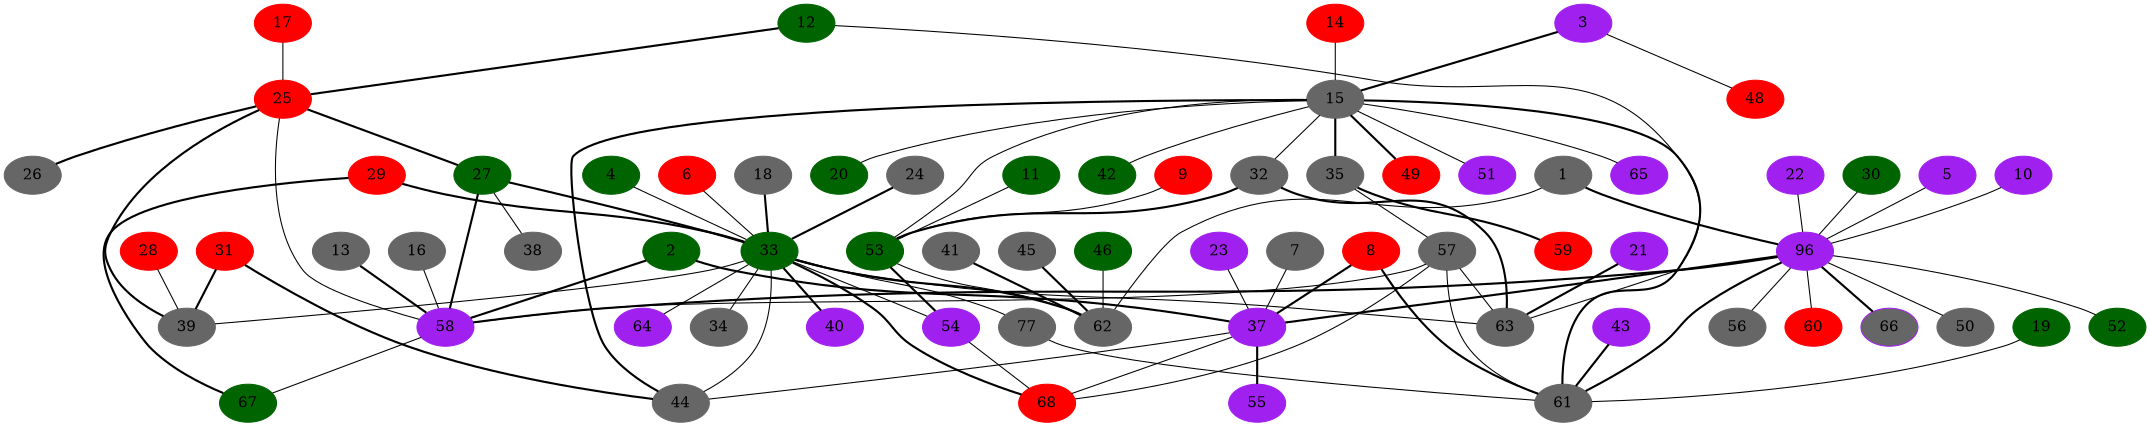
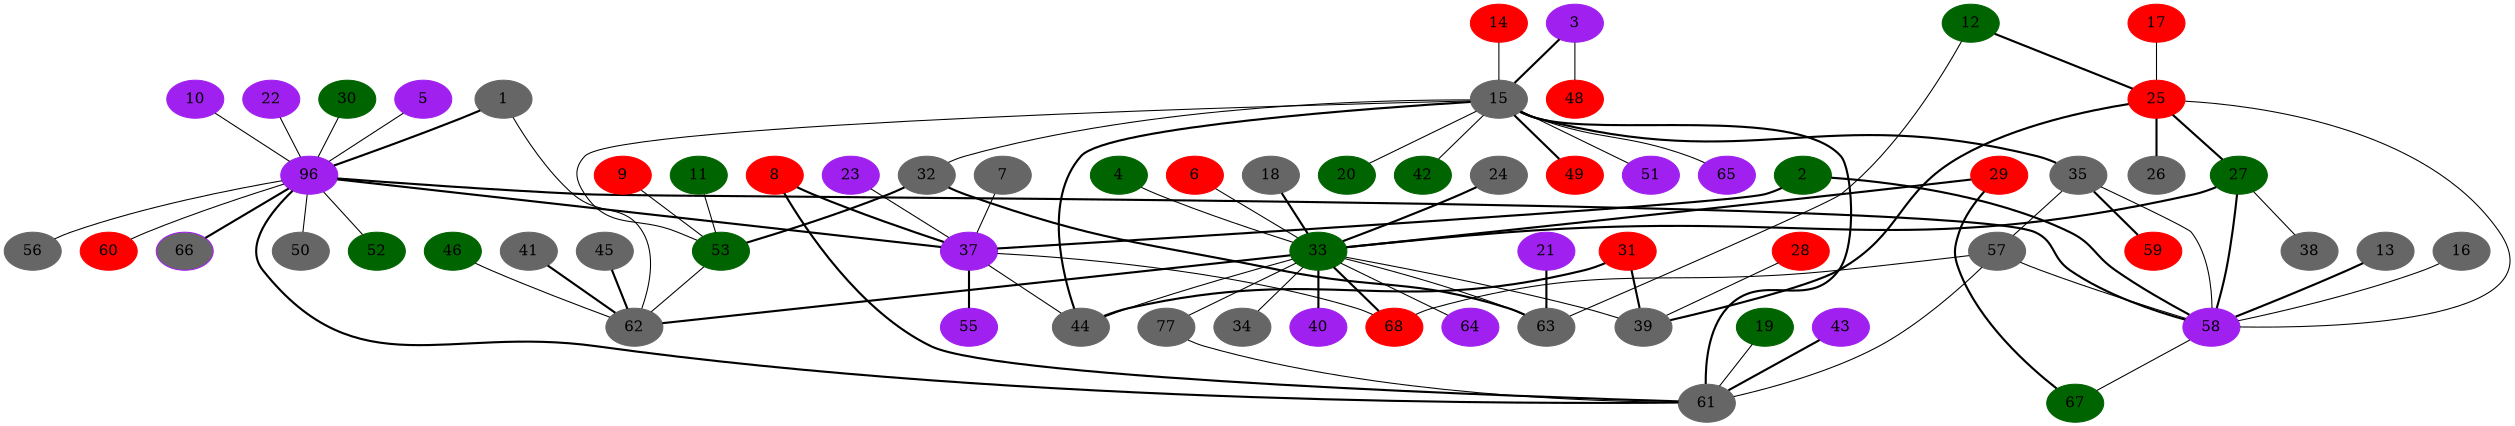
none -> (2182, 227)
(1476, 289) -> none
(951, 327) -> none
